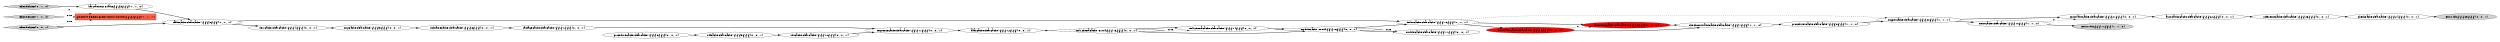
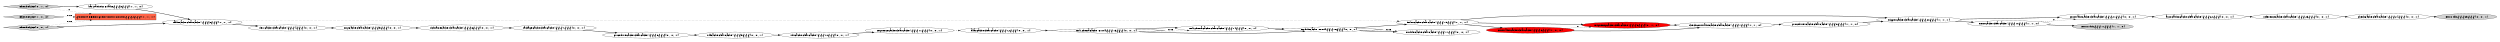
(1673, 16) -> (1673, 16)
(818, 20) -> (818, 20)
(734, 27) -> (599, 31)
(956, 30) -> (956, 30)
